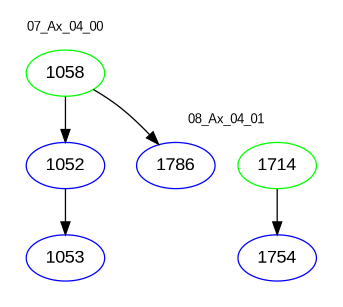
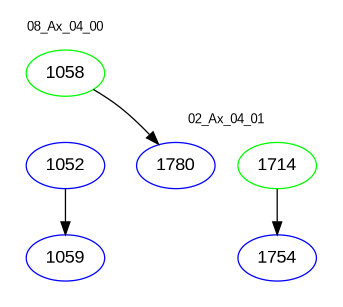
(65, 28) -> (65, 28)
(65, 113) -> none
(227, 120) -> (227, 120)
(176, 166) -> (176, 166)
(65, 258) -> (65, 258)
